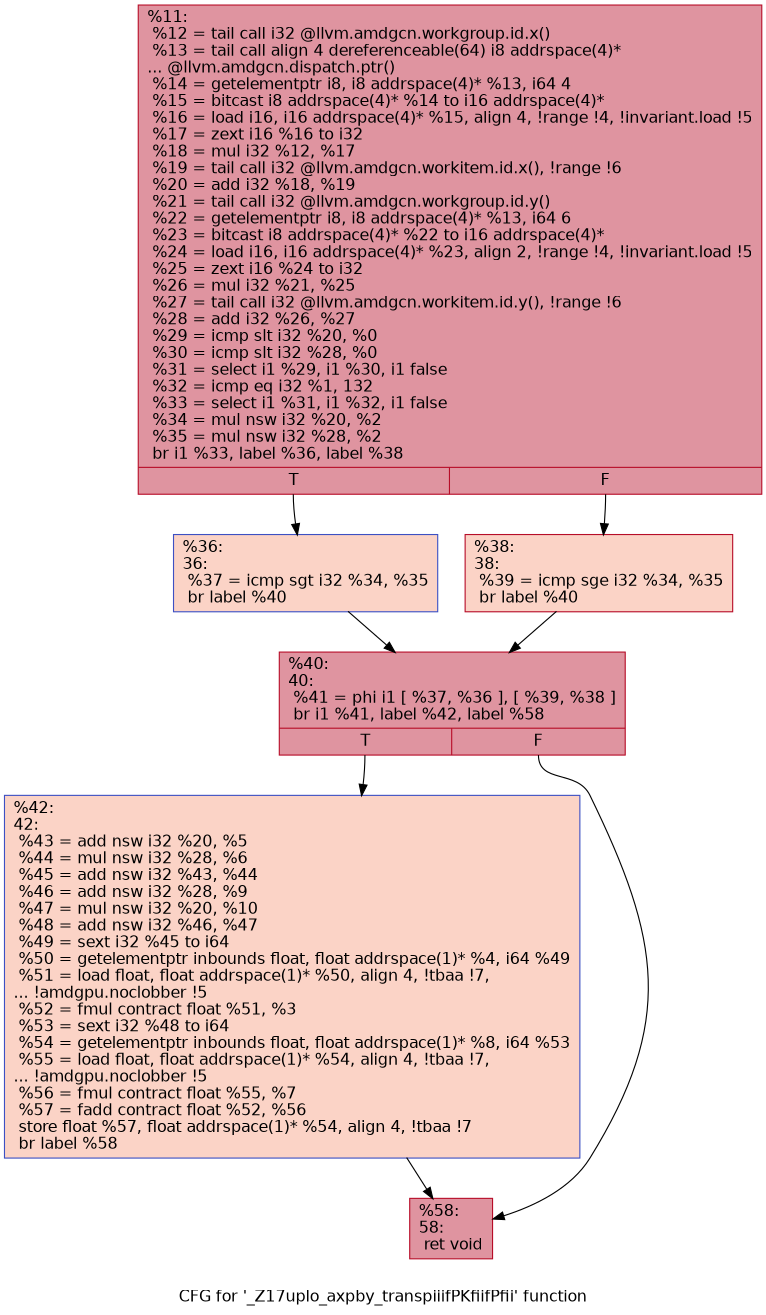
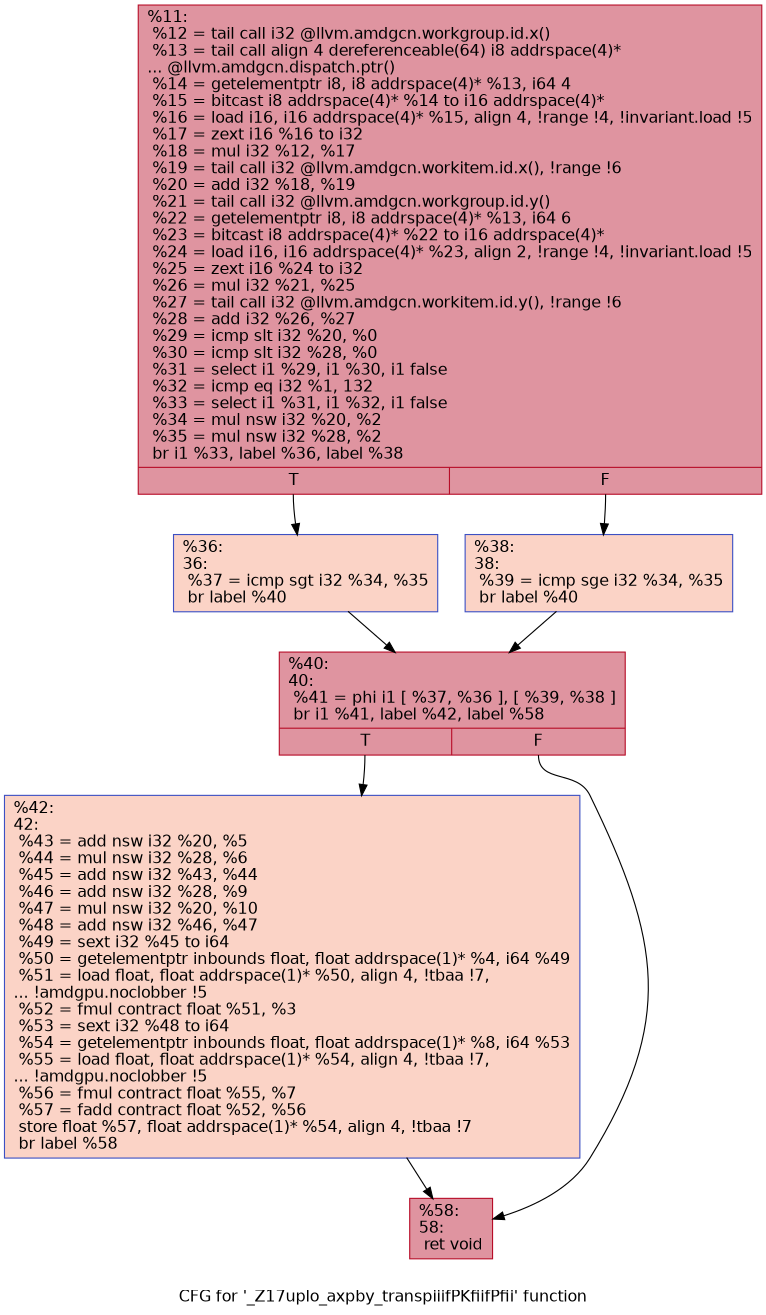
(599, 573) -> (599, 573)
